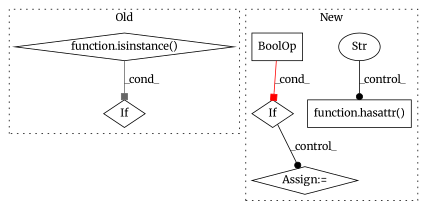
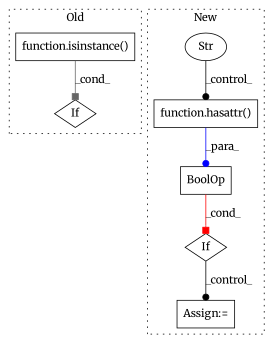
(124, 47) -> (75, 47)
none -> (206, 144)
(305, 180) -> (206, 314)
